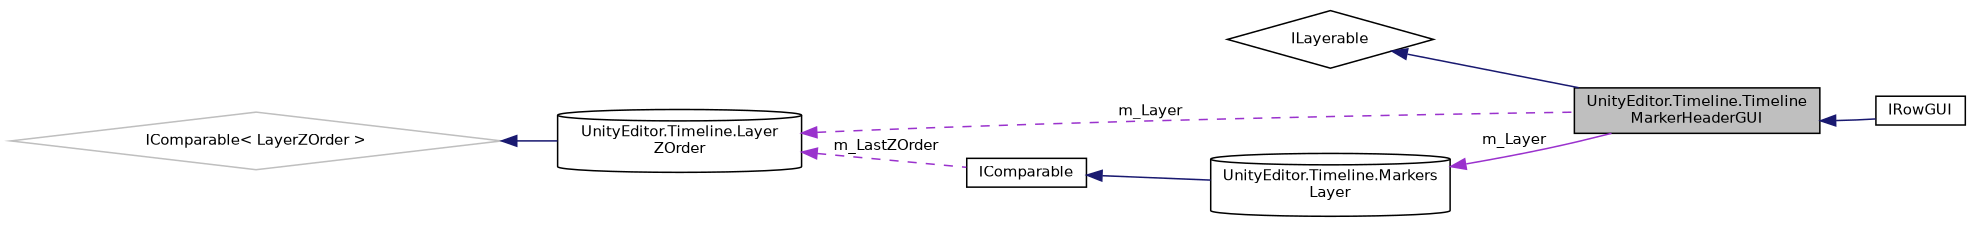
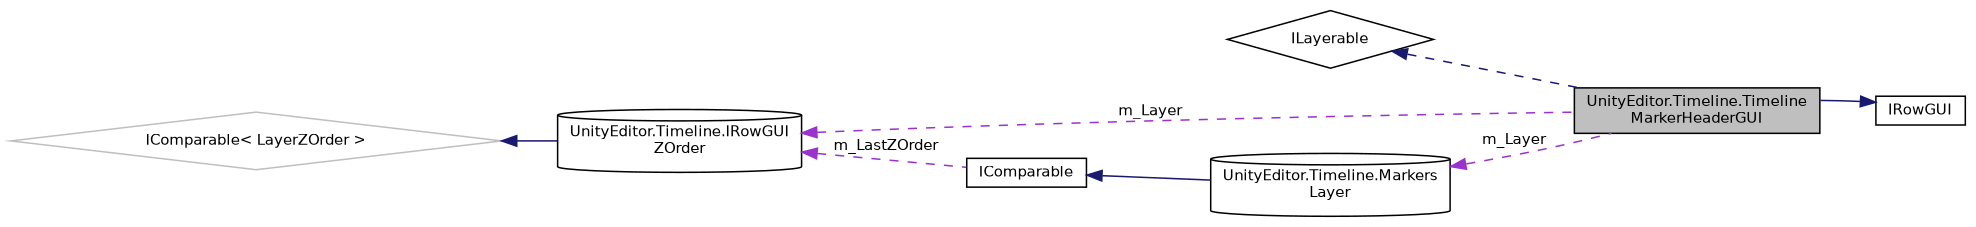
(1493, 71) -> (1493, 71)
(1856, 120) -> (1840, 101)
(680, 141) -> (680, 141)
(1539, 150) -> (1539, 150)
